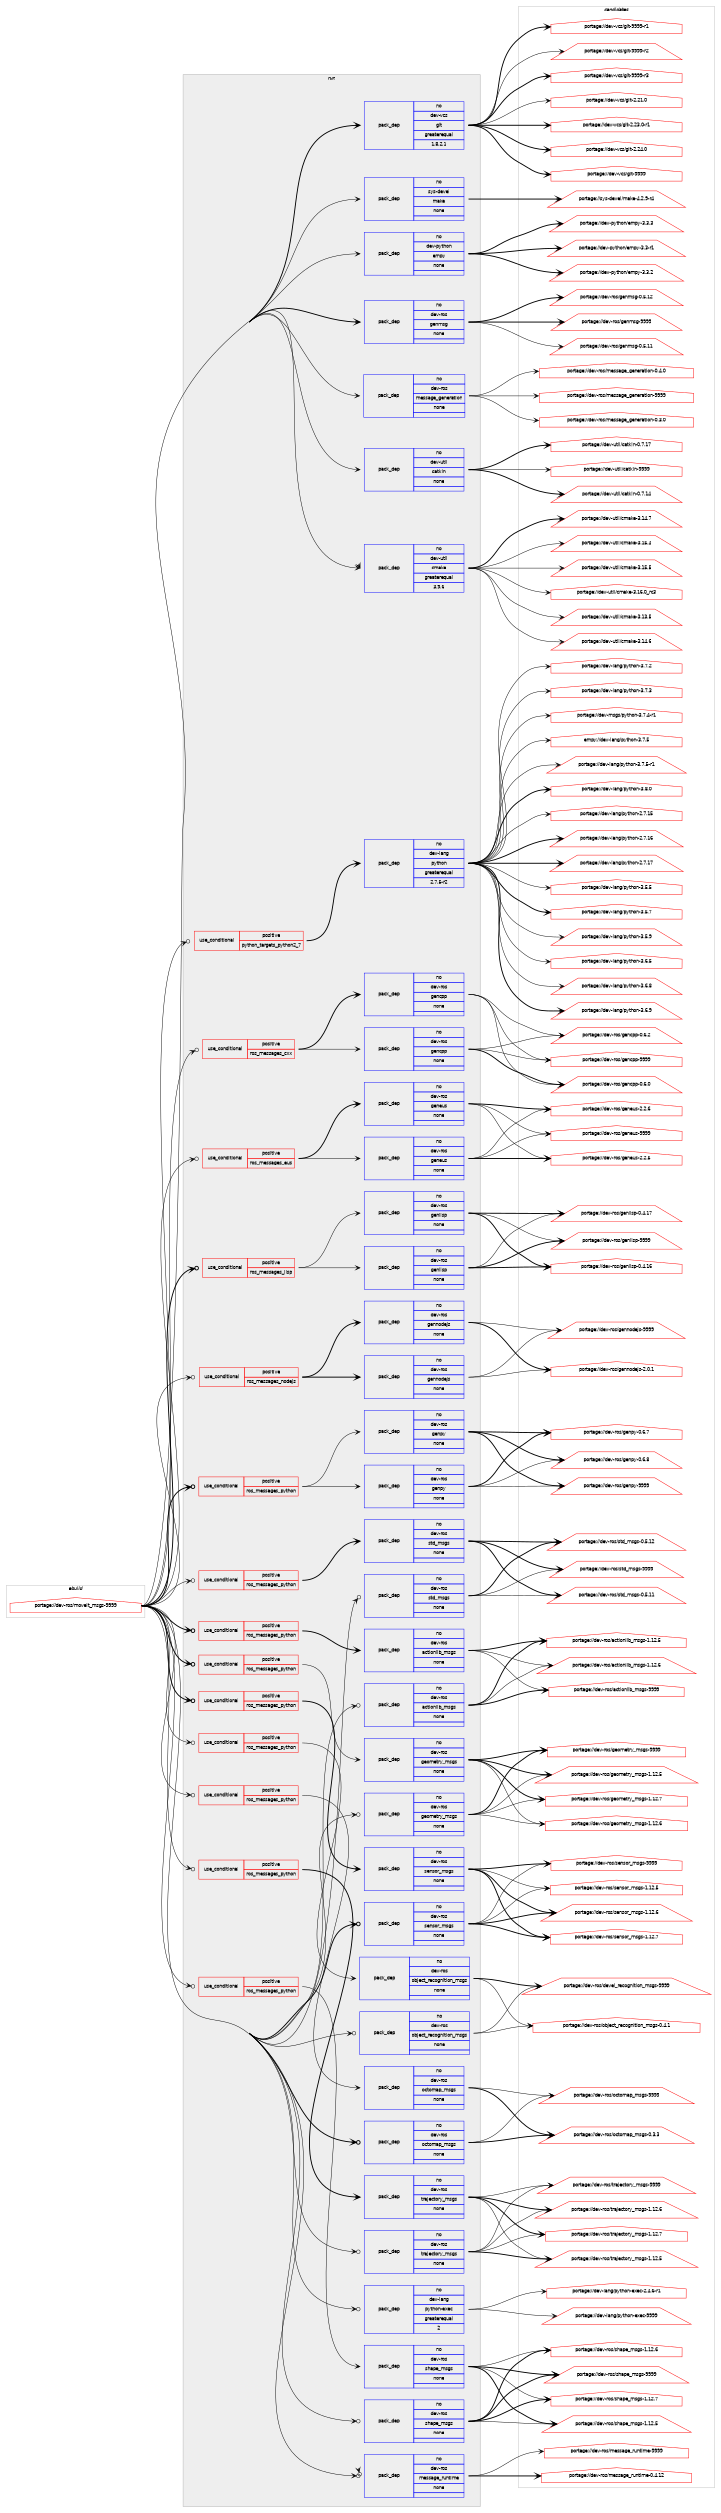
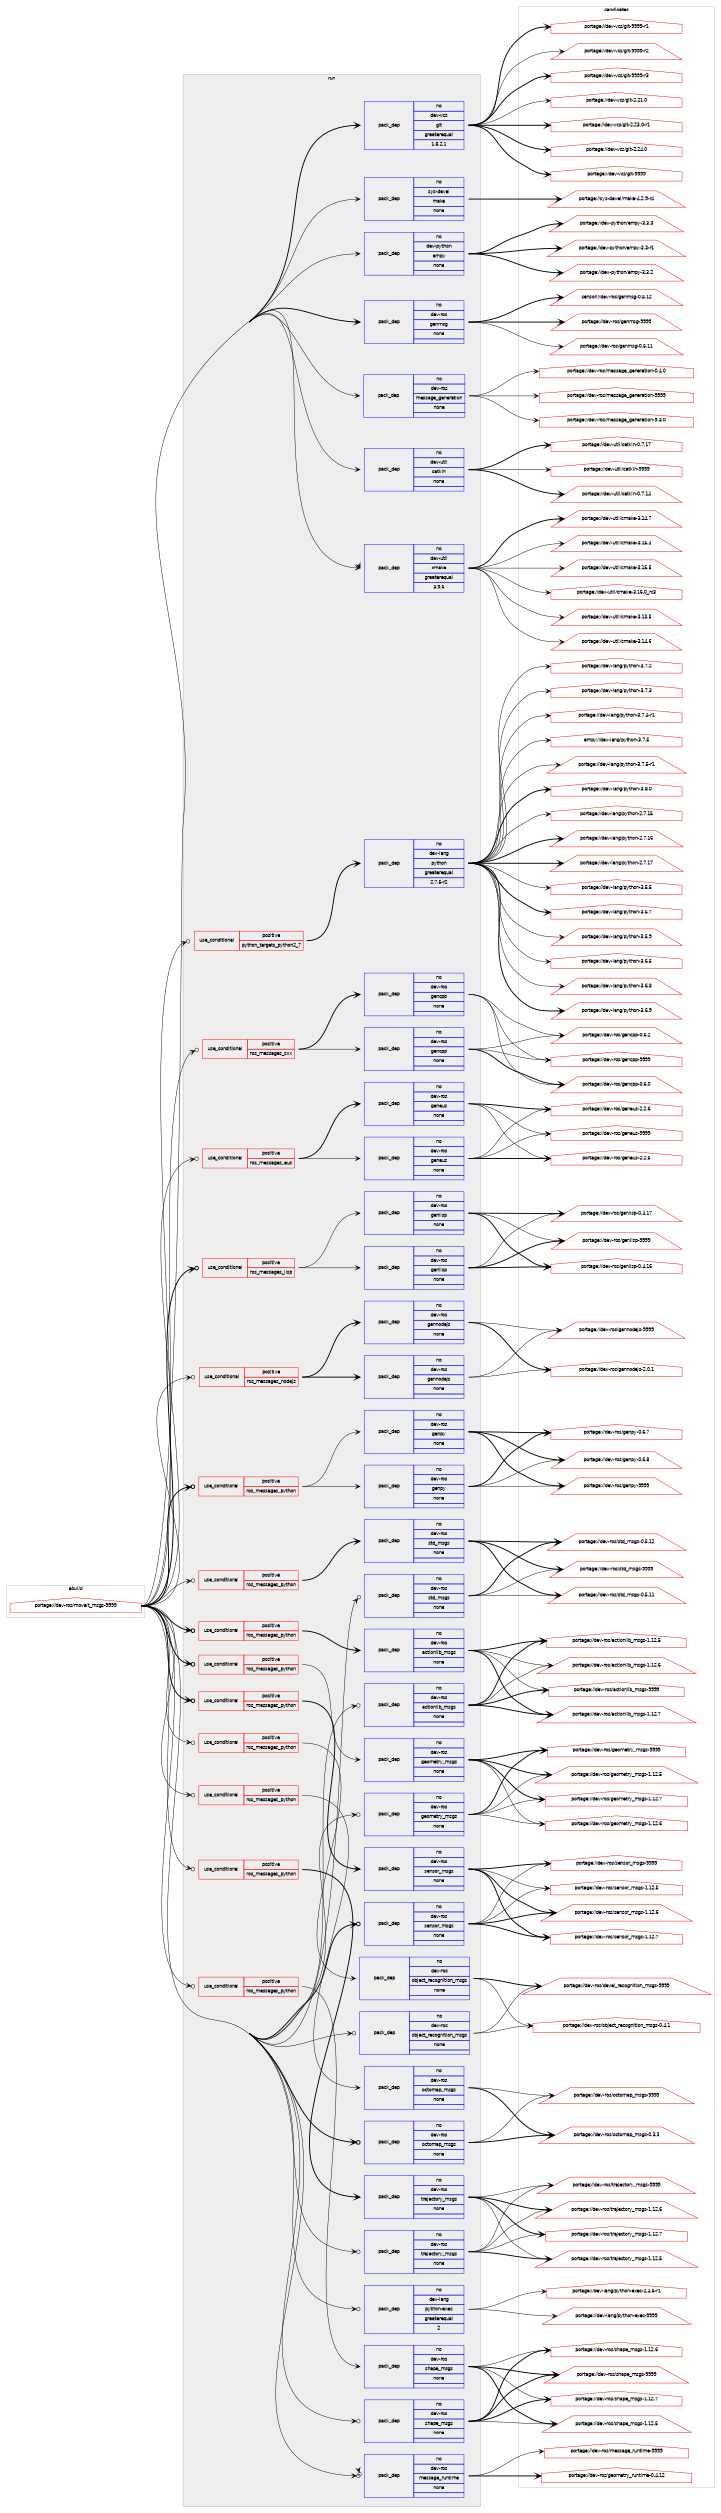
(617, 297) -> (617, 297)
(617, 420) -> (617, 420)
(617, 716) -> (617, 716)
none -> (617, 1715)
(617, 2476) -> (617, 2476)
